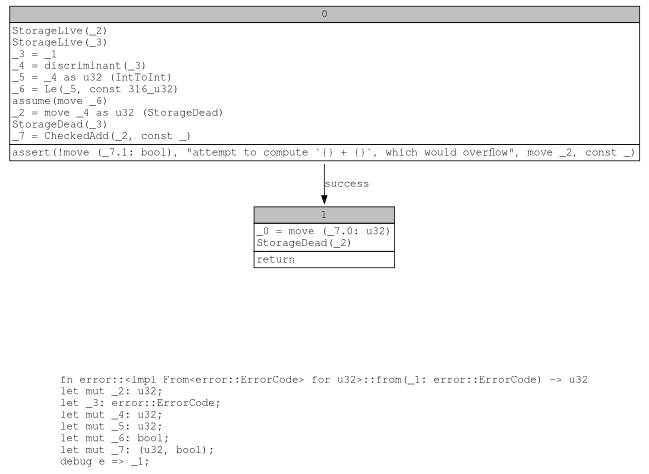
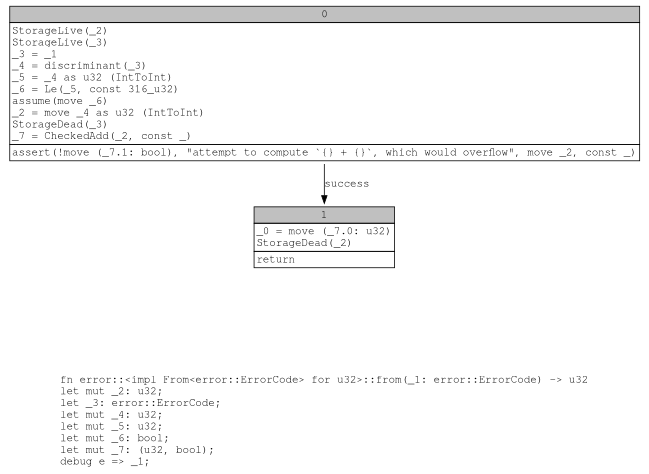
(119, 112) -> (109, 112)
